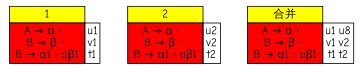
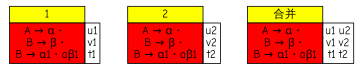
(338, 31) -> (338, 31)
